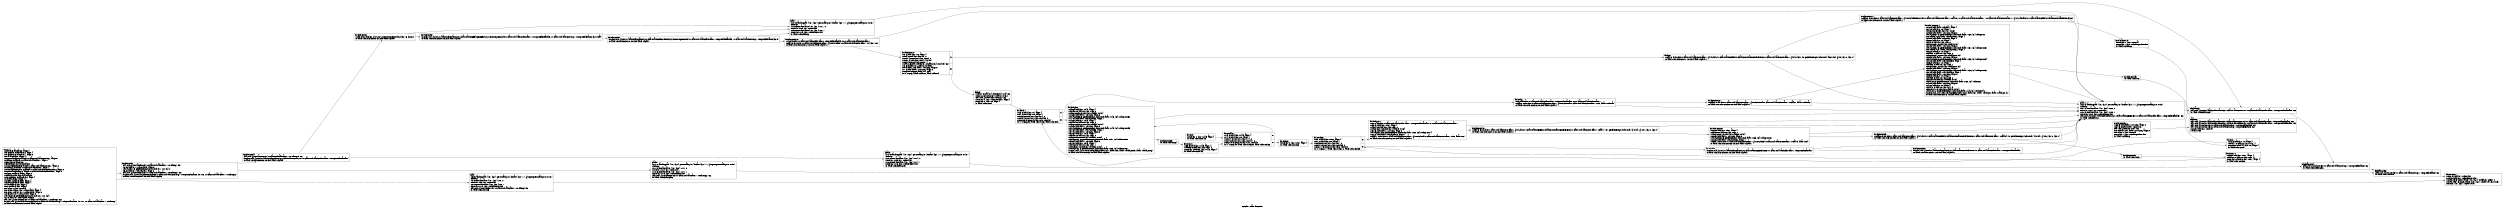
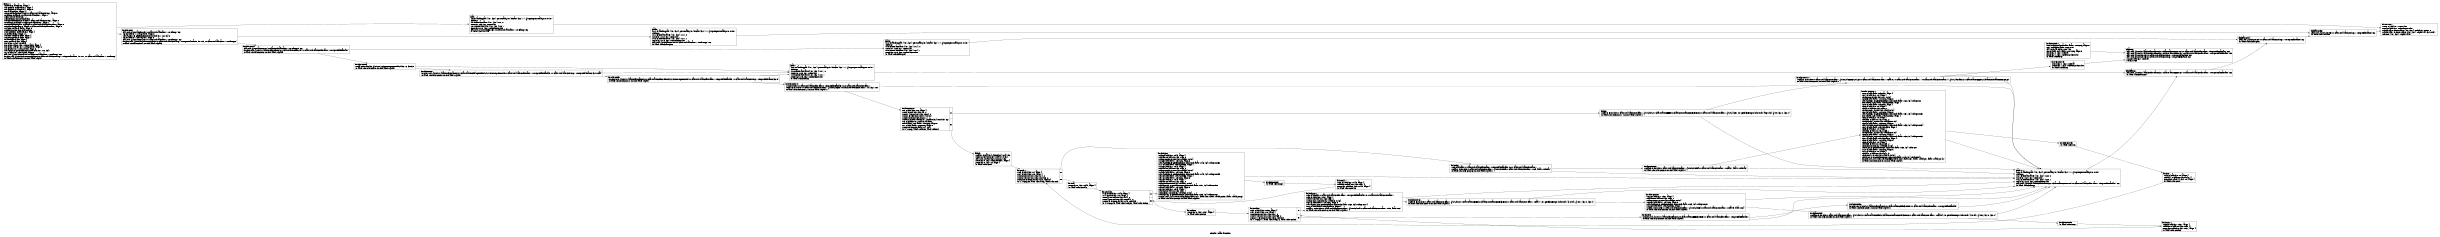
(1064, 120) -> (1068, 180)
(2130, 125) -> (2068, 46)
